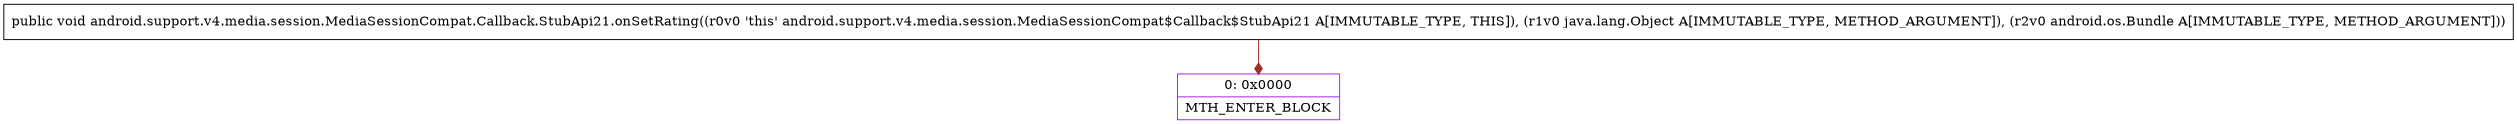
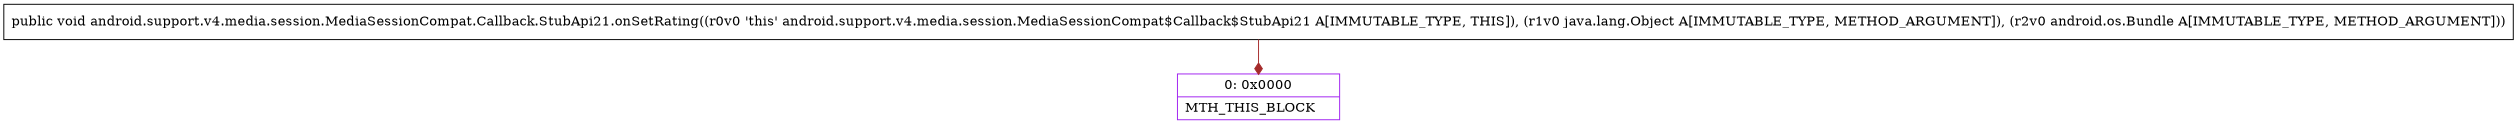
(1259, 108) -> (1250, 108)
